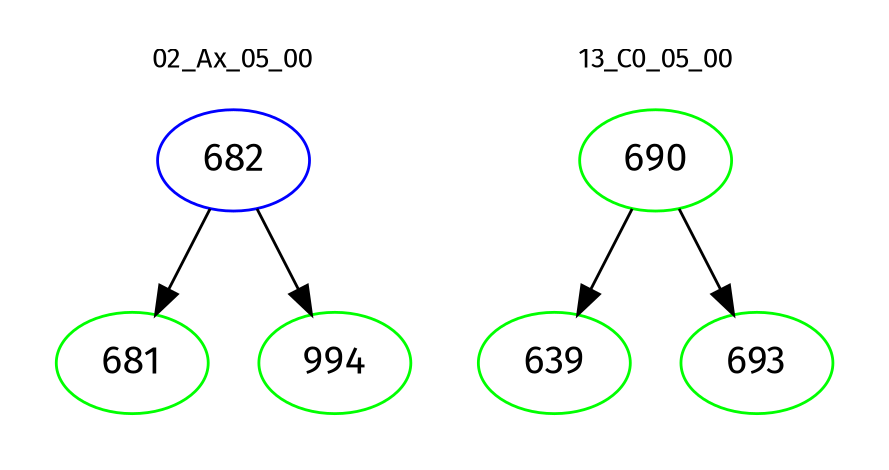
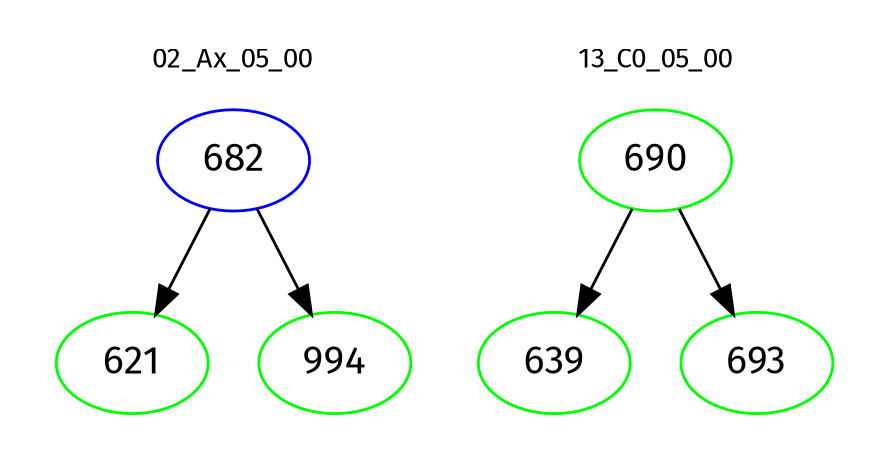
(132, 363) -> (132, 363)
